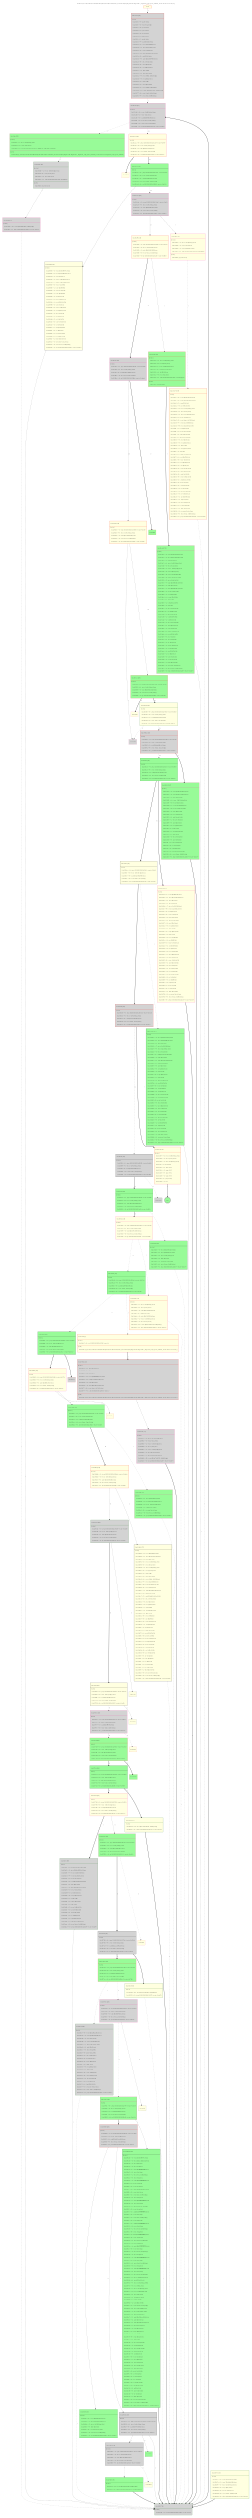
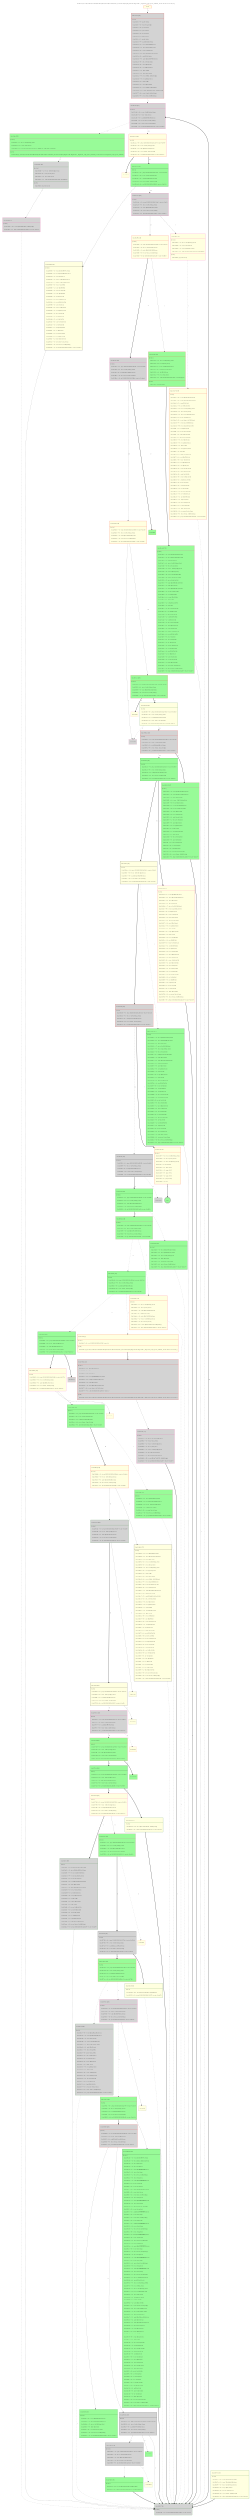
(134, 1228) -> (134, 1228)
